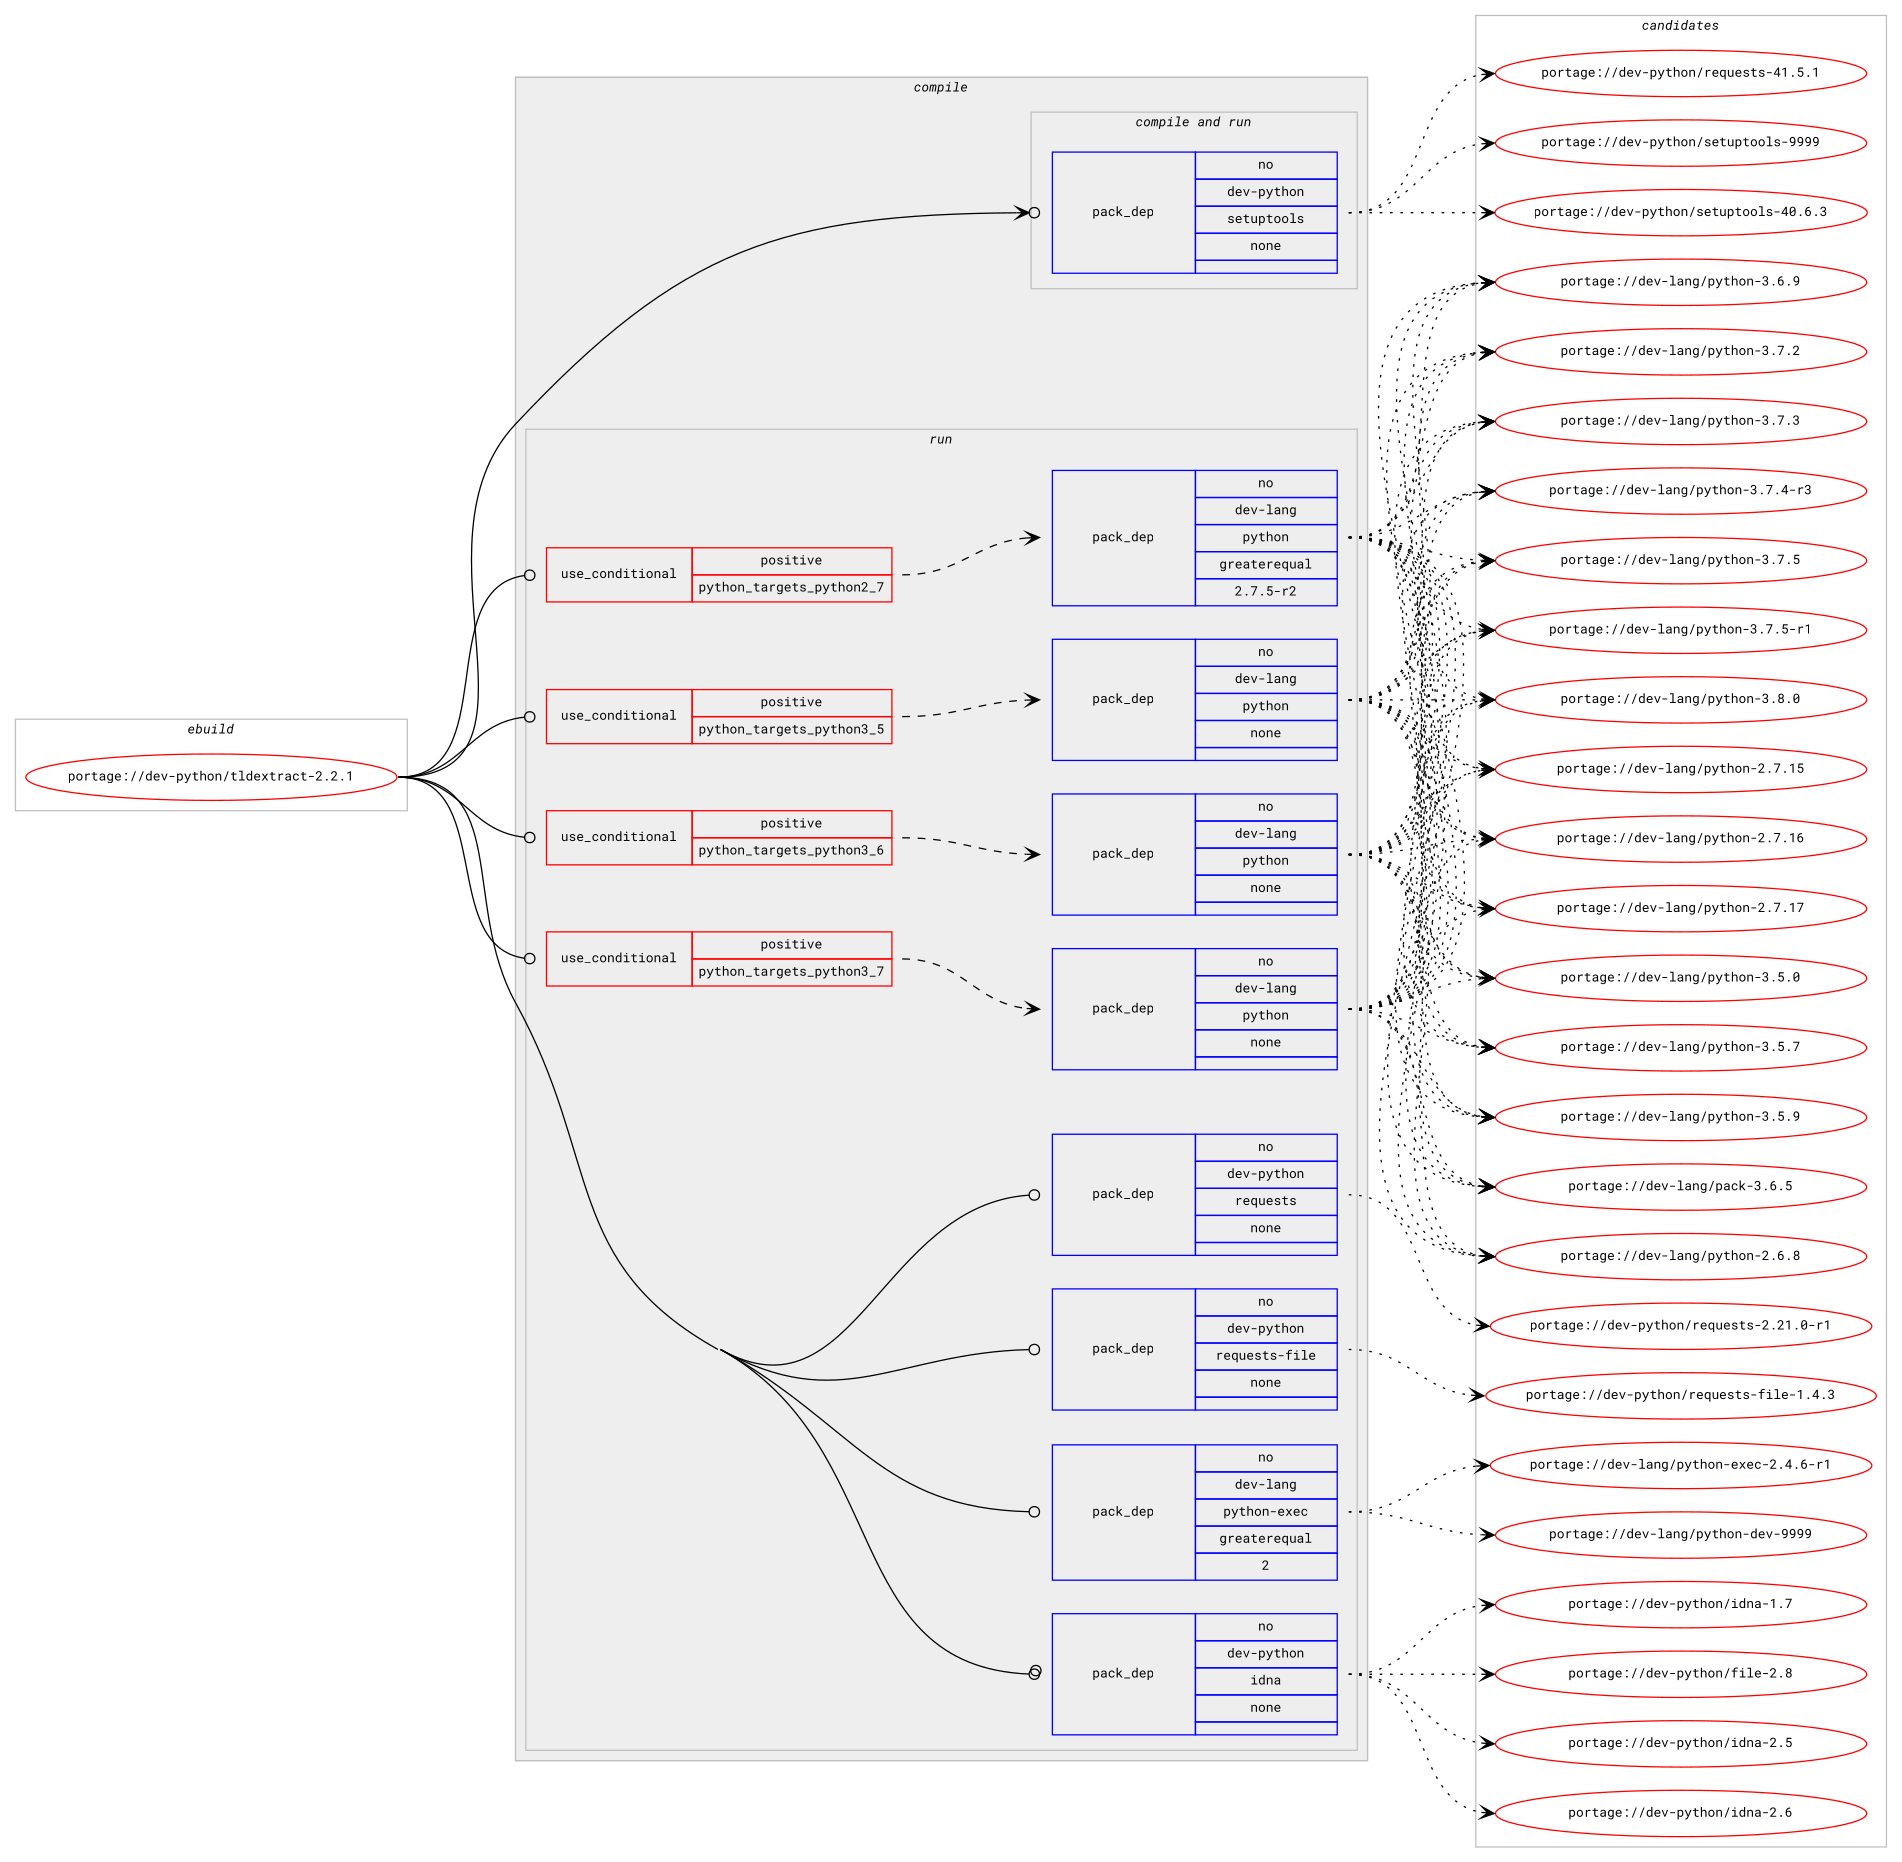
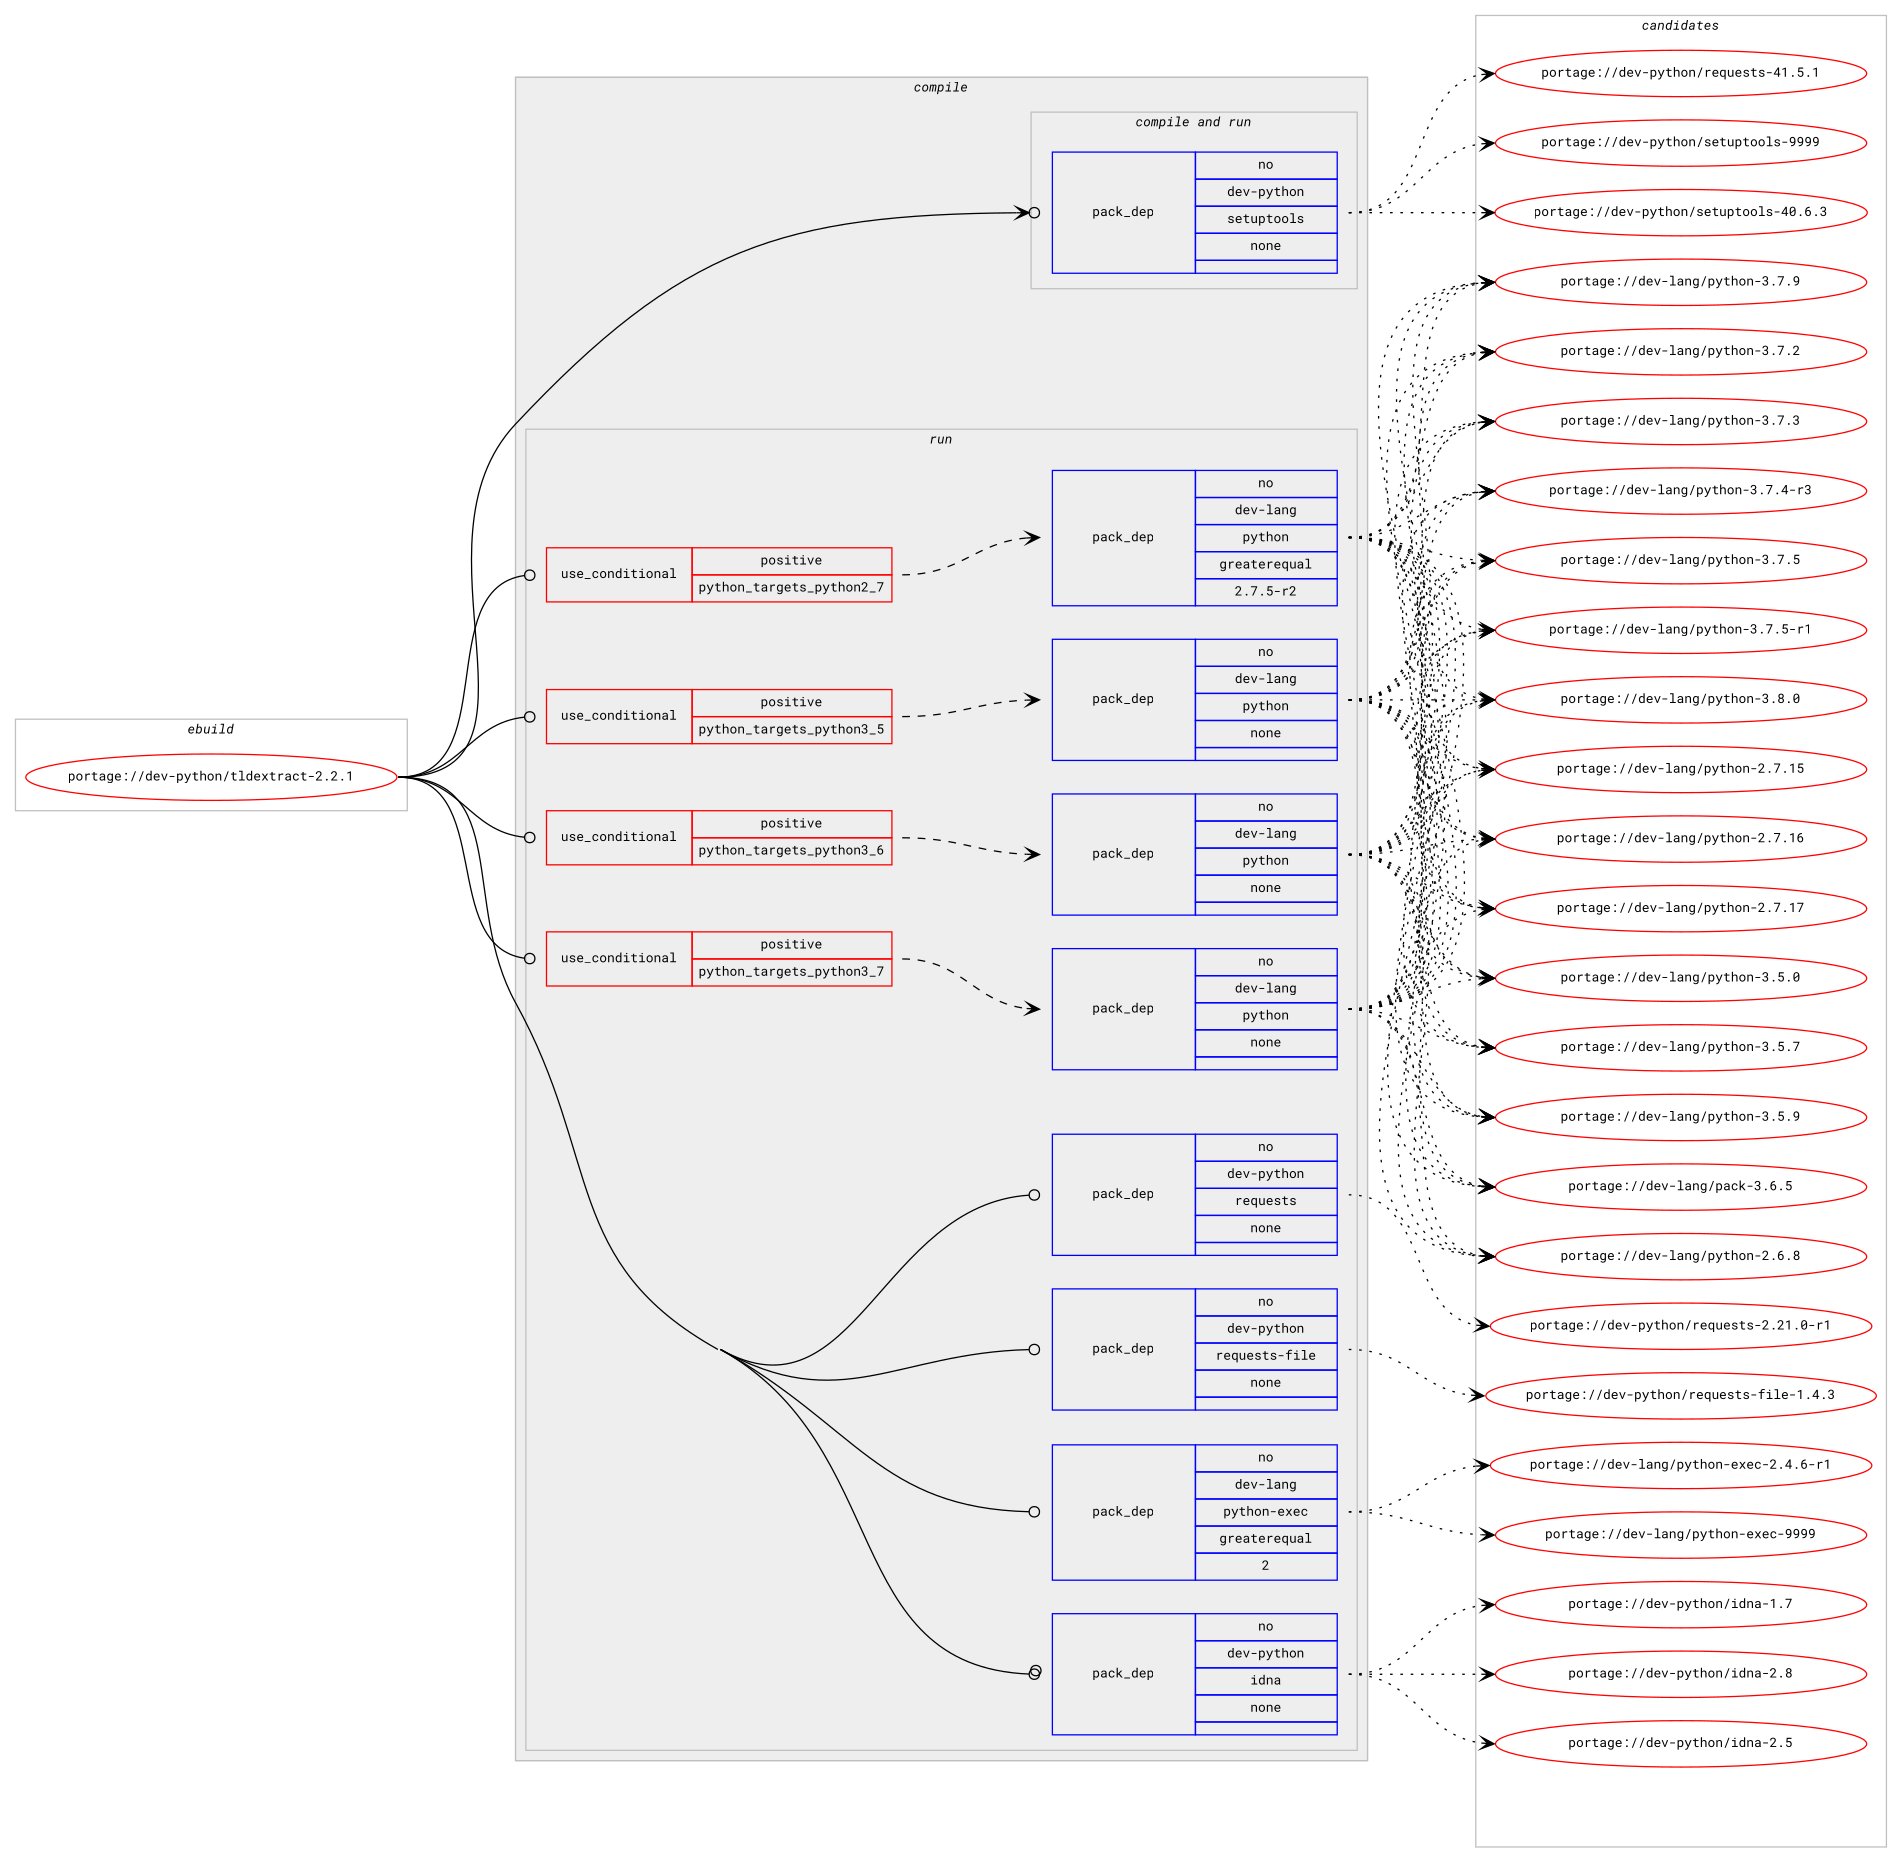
(1681, 282) -> (1681, 282)
(1681, 1535) -> (1681, 1535)
(1681, 1674) -> (1681, 1674)
(1681, 1813) -> none
